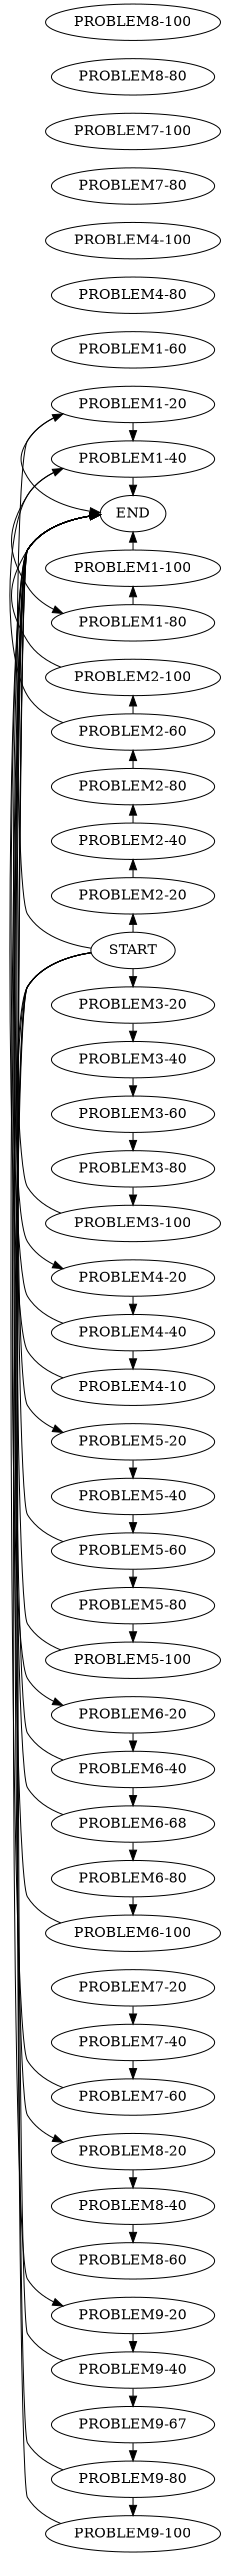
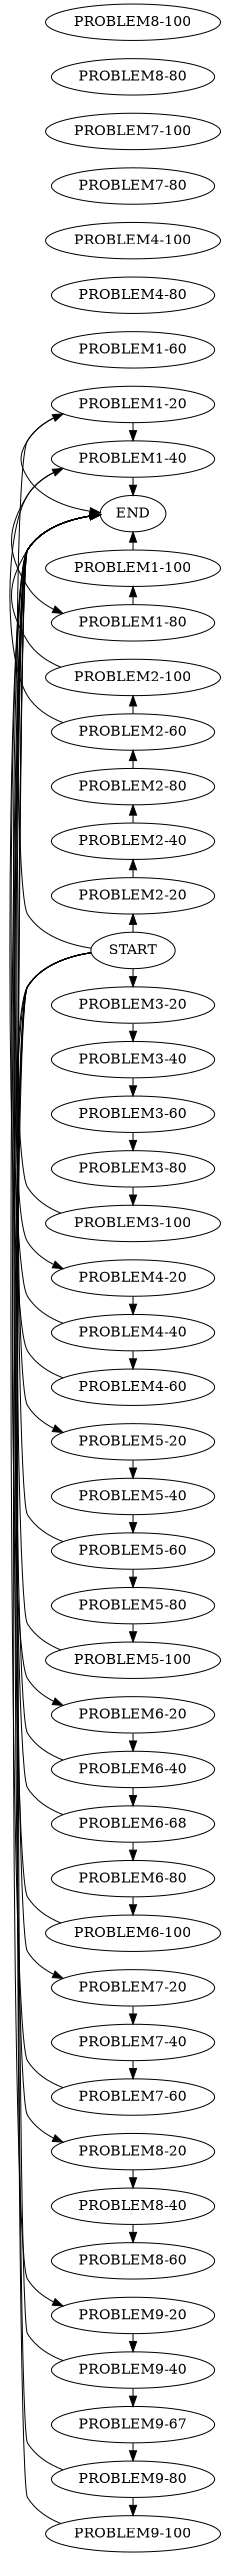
(133, 1387) -> (133, 1387)
none -> (17, 1449)
